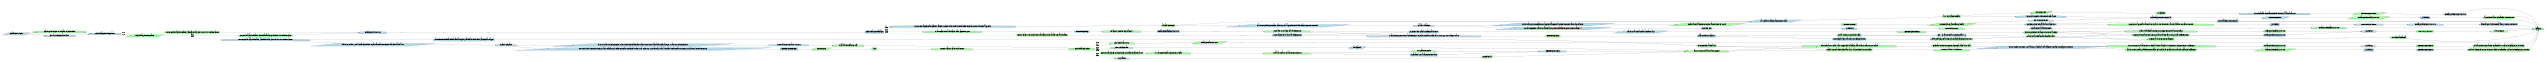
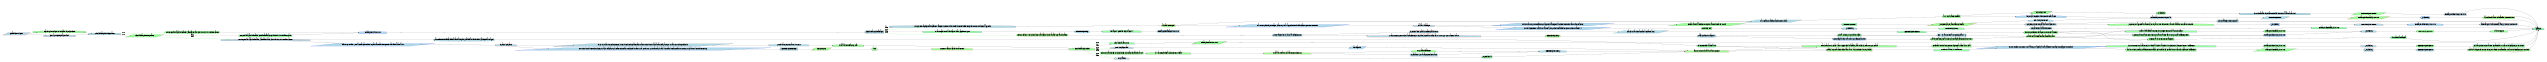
(1287, 31) -> none
(1424, 51) -> (1424, 51)
